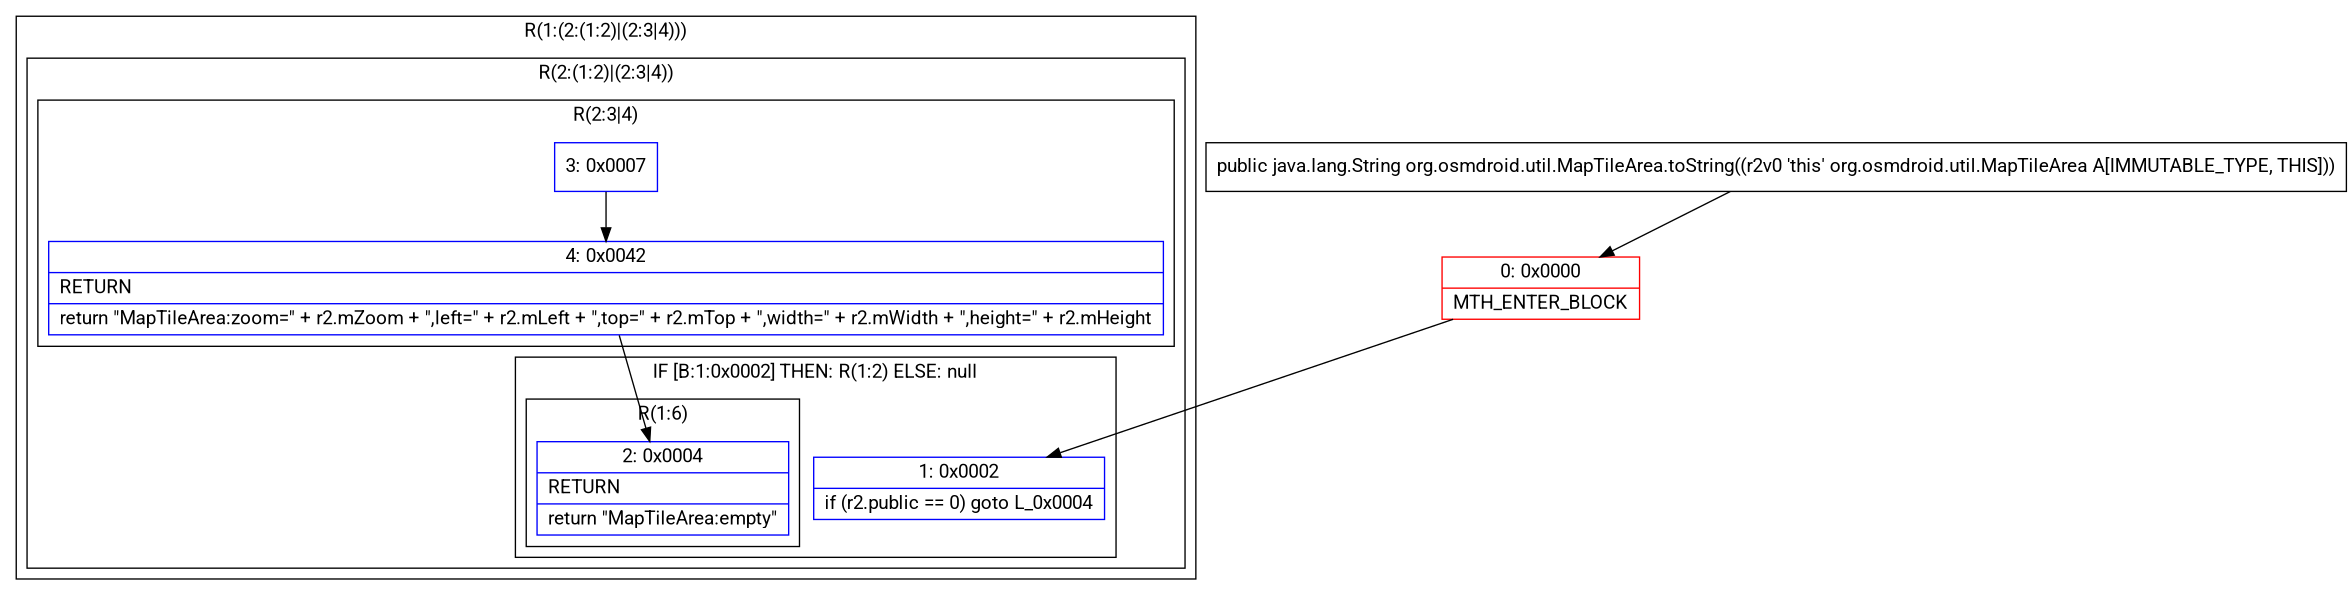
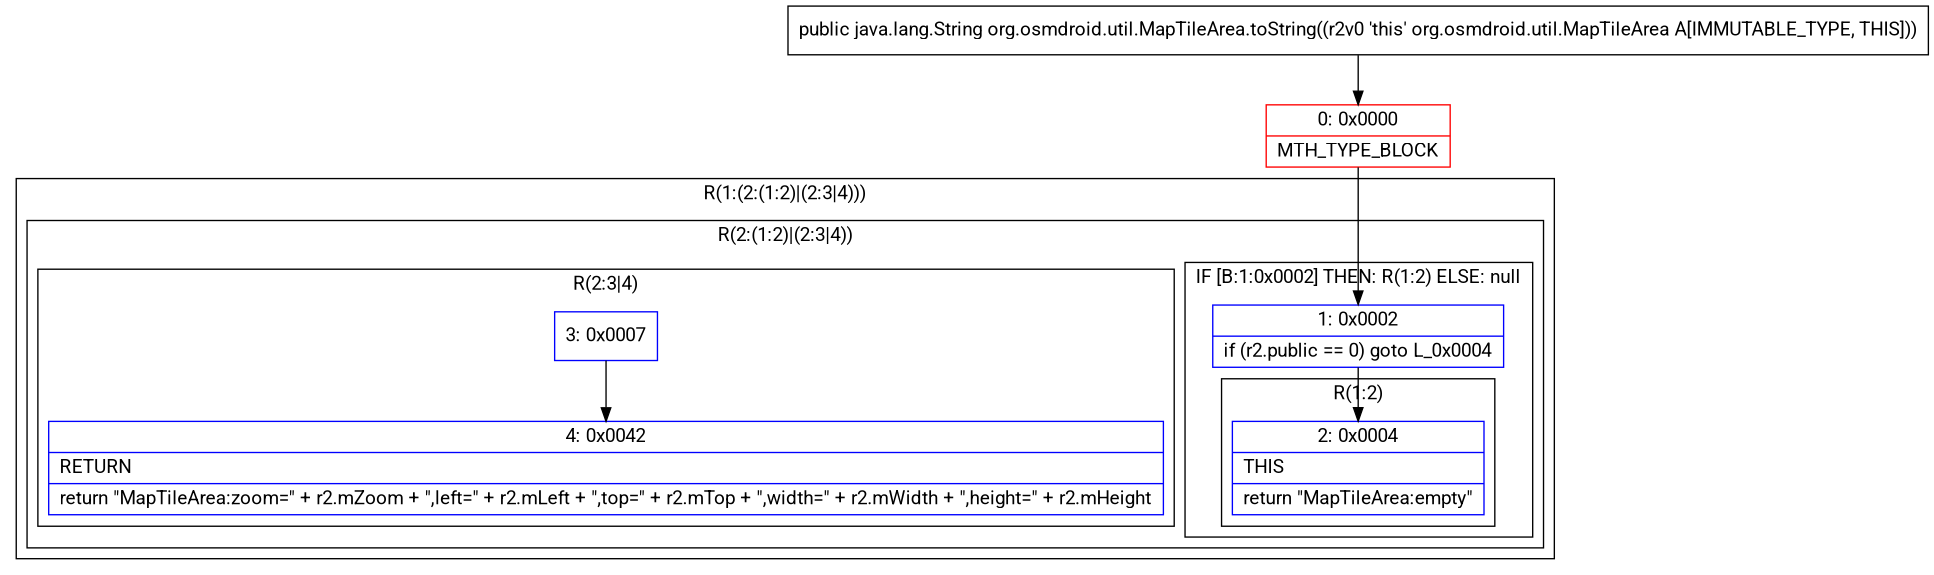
(1541, 303) -> (1358, 151)
(633, 382) -> (1358, 388)
(663, 415) -> (1358, 394)
(584, 488) -> (1264, 467)
